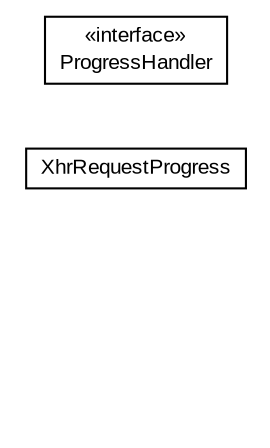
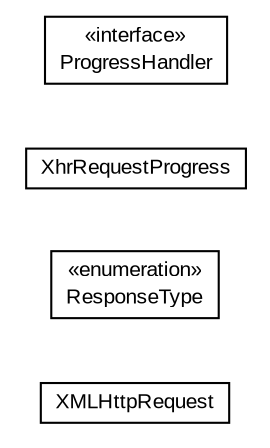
none -> (135, 285)
none -> (135, 402)
